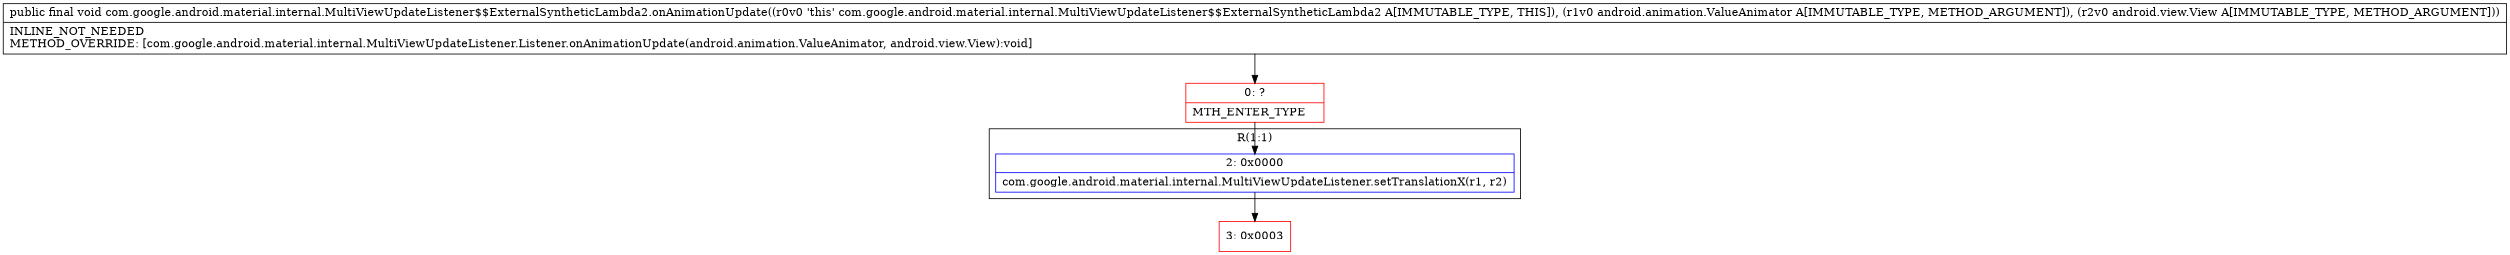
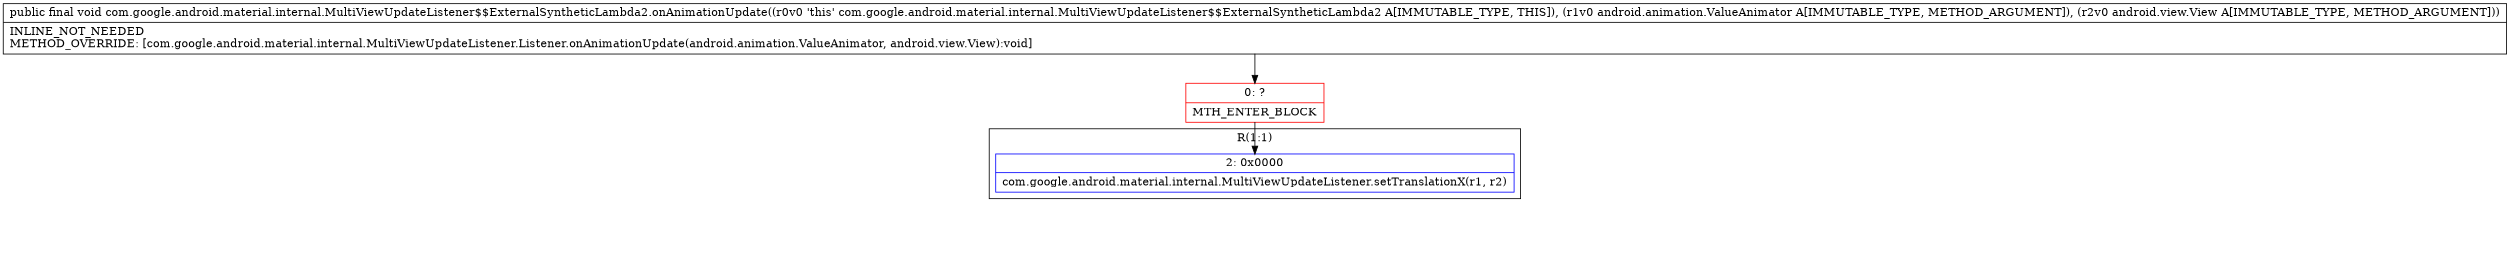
(1249, 112) -> (1255, 112)
(1255, 236) -> none
